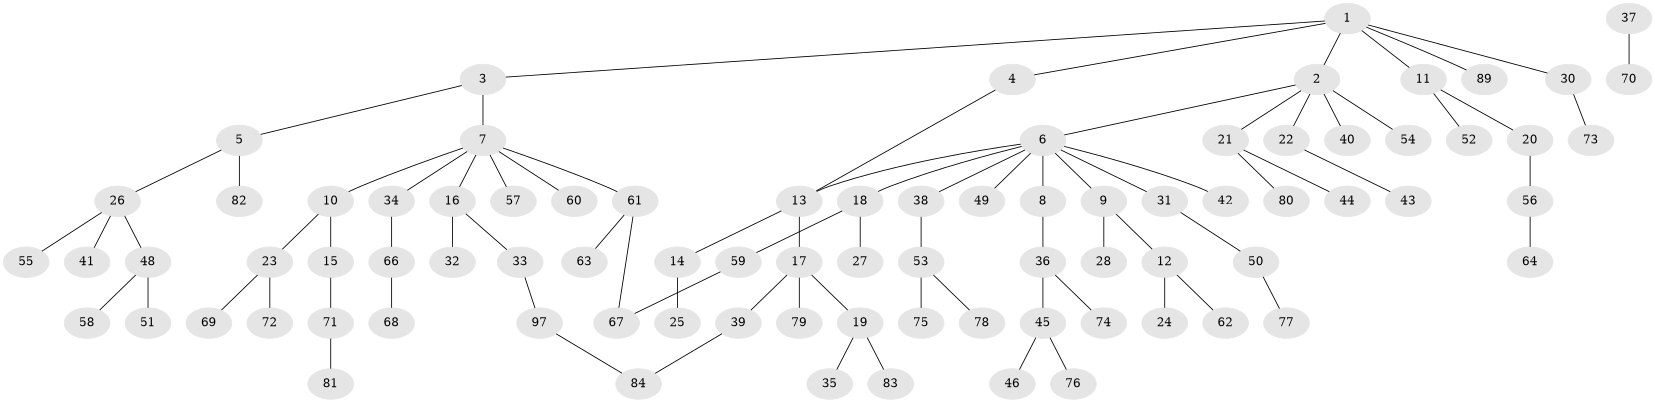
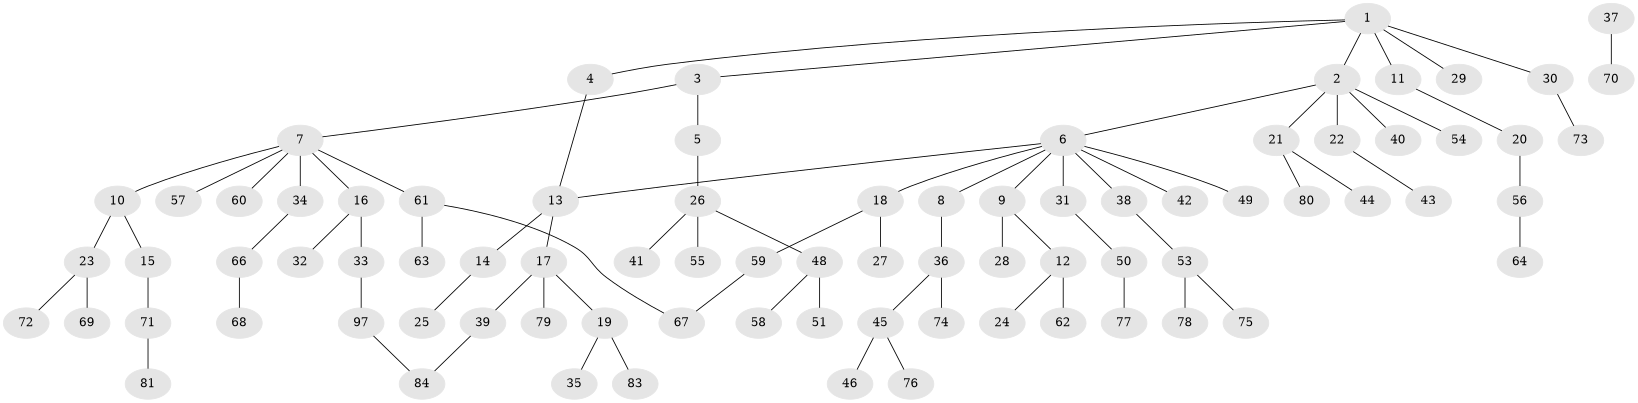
(1484, 80) -> (1459, 80)
(1469, 140) -> none
(239, 201) -> none
